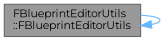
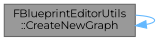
(72, 20) -> (70, 20)
